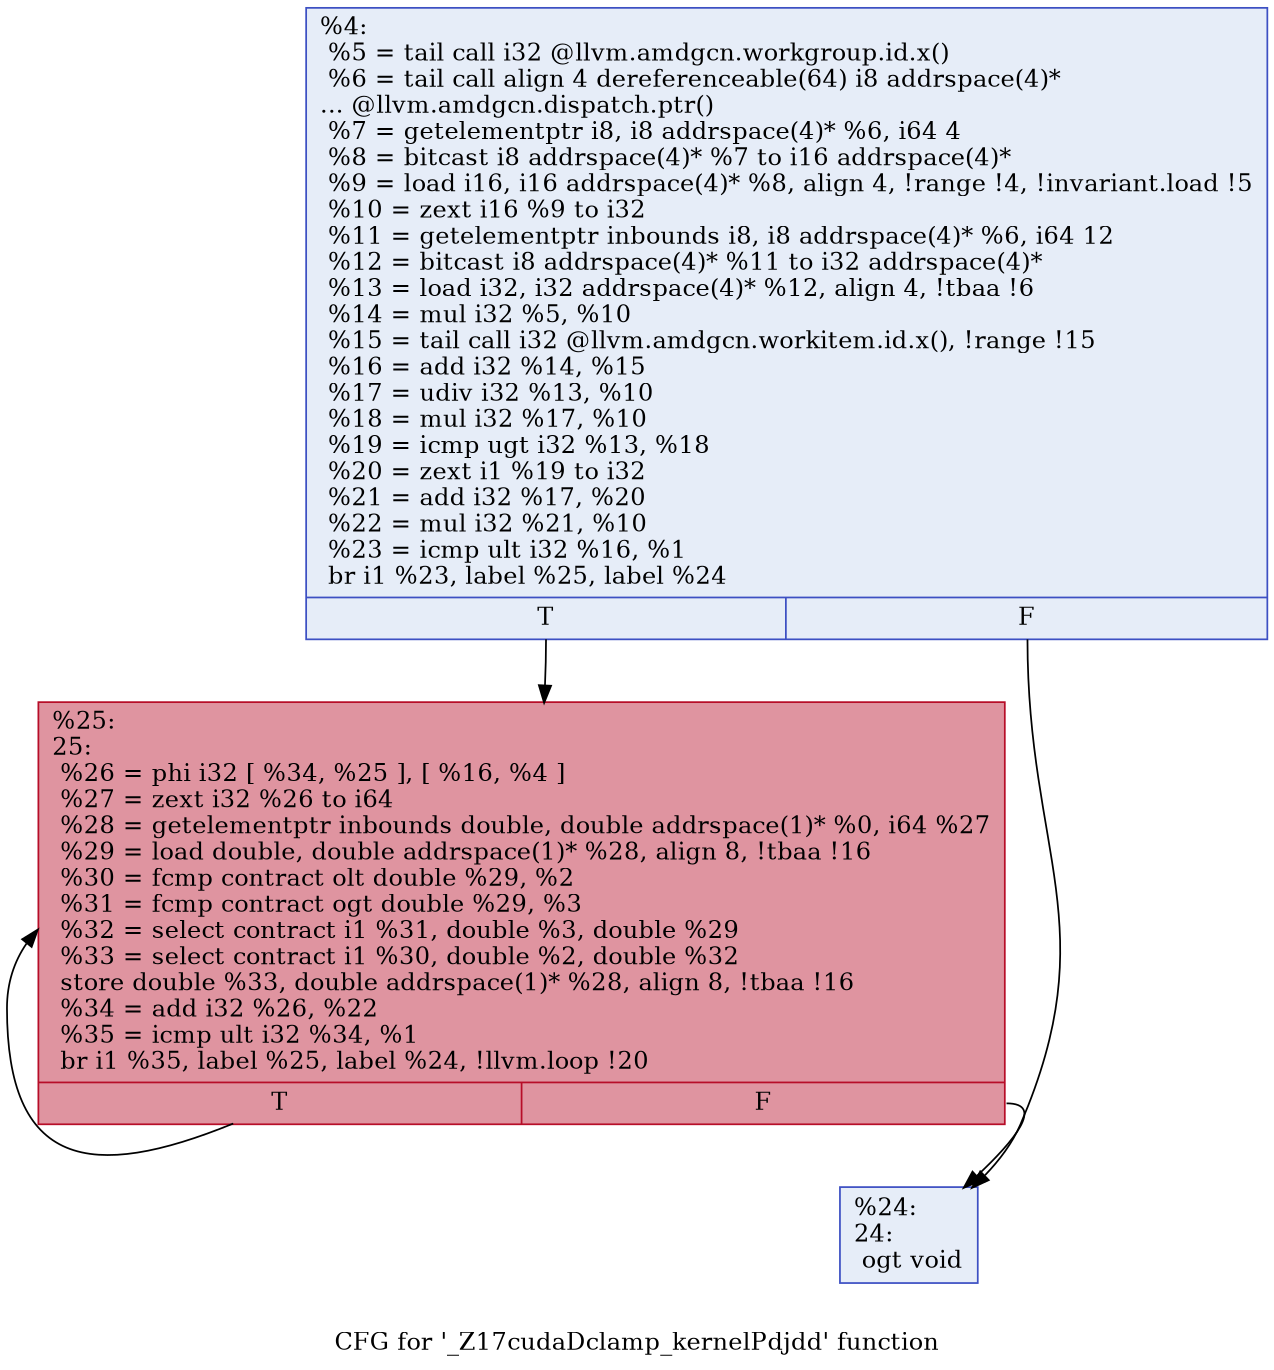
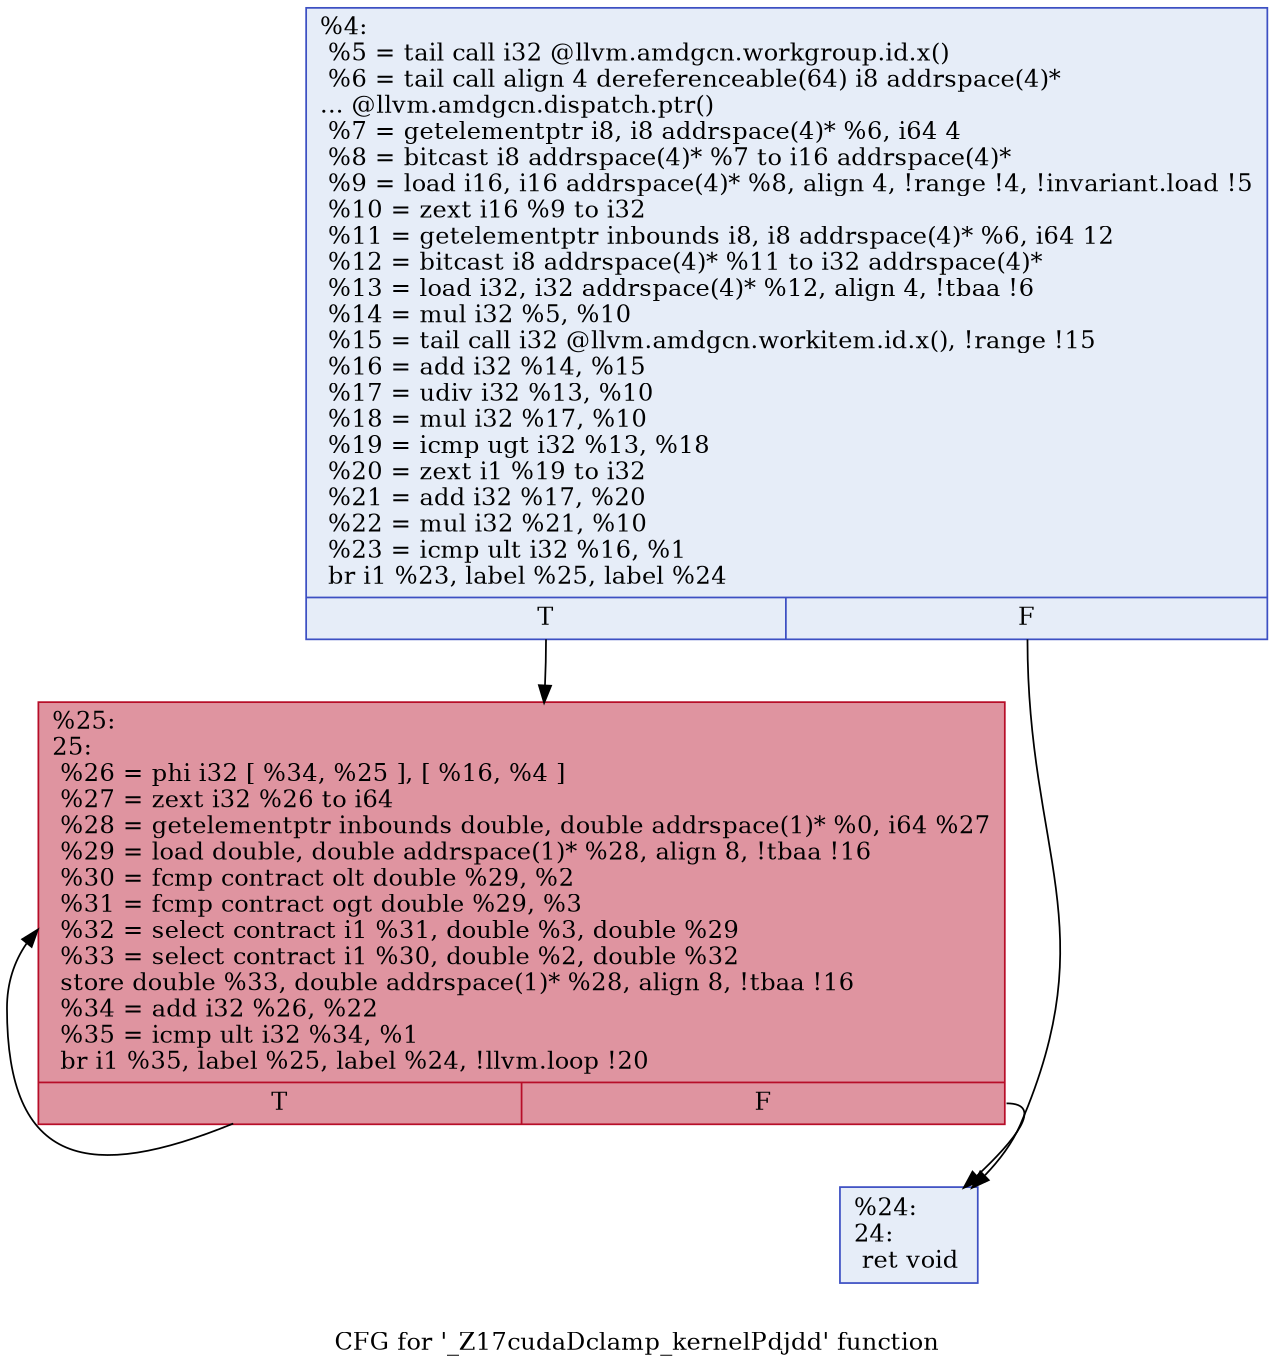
(909, 1260) -> (907, 1260)
